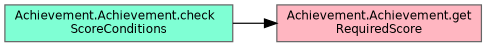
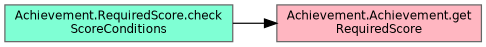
(119, 23) -> (119, 23)
